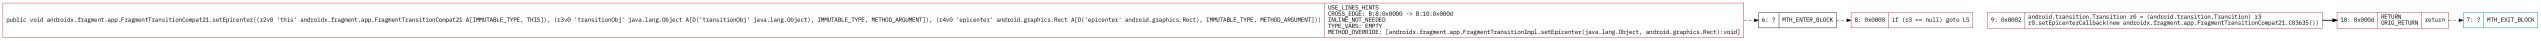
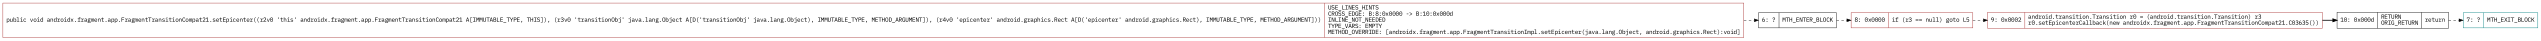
none -> (1978, 20)
(2393, 20) -> (2393, 20)
